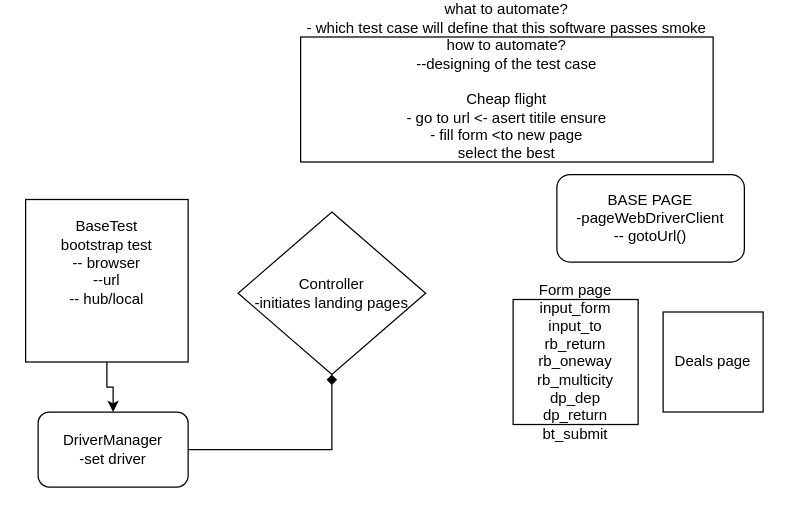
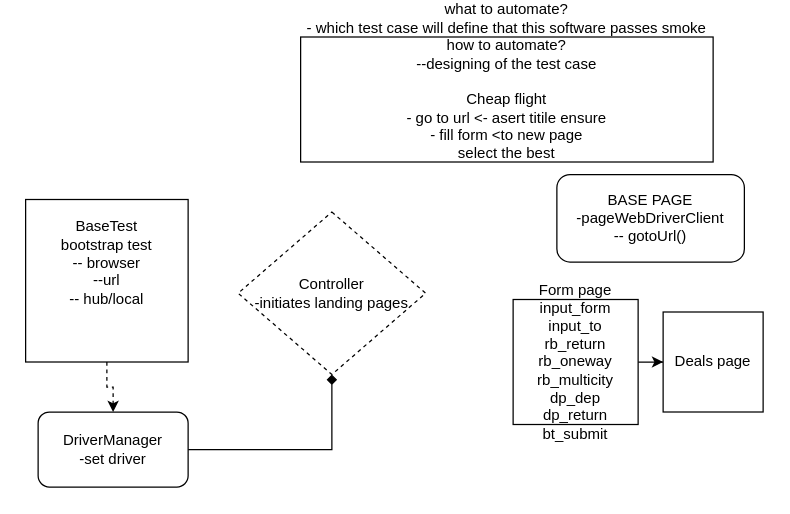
(332, 293) -> (332, 293)
none -> (655, 362)
(107, 386) -> (107, 386)
